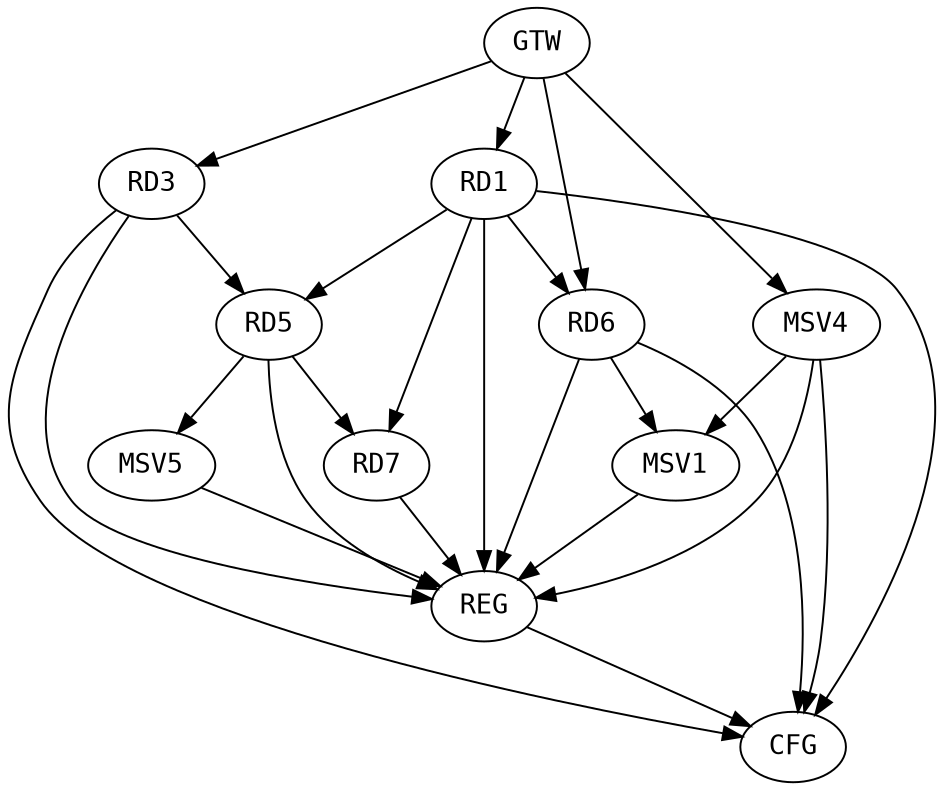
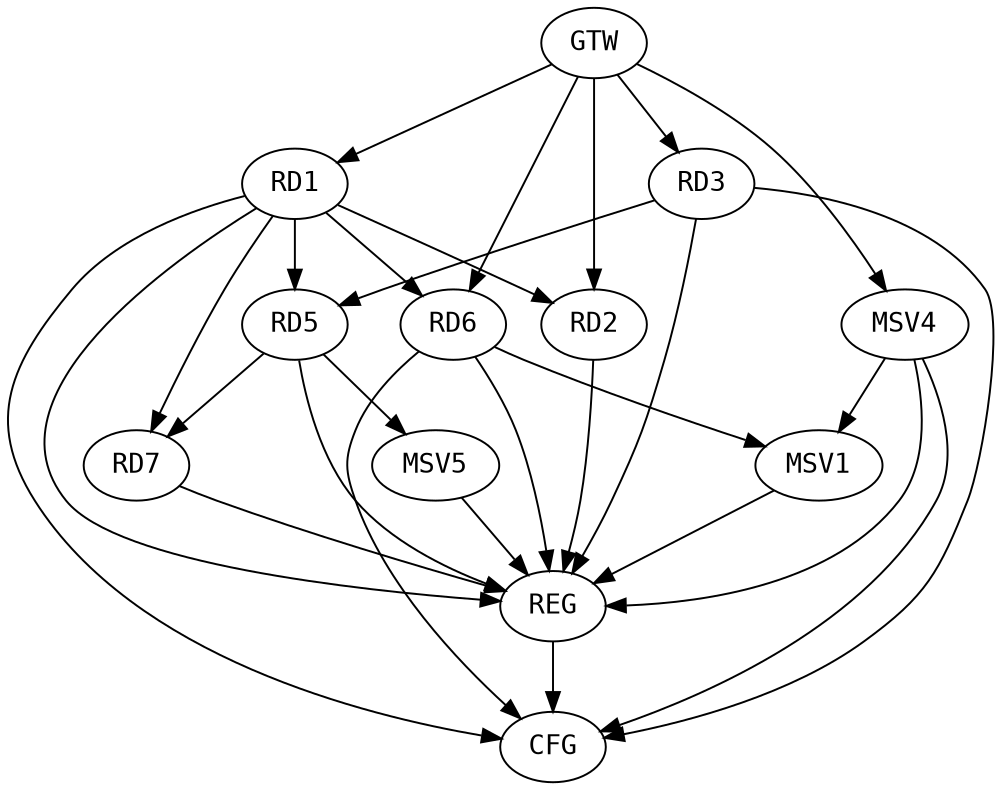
none -> (594, 325)
